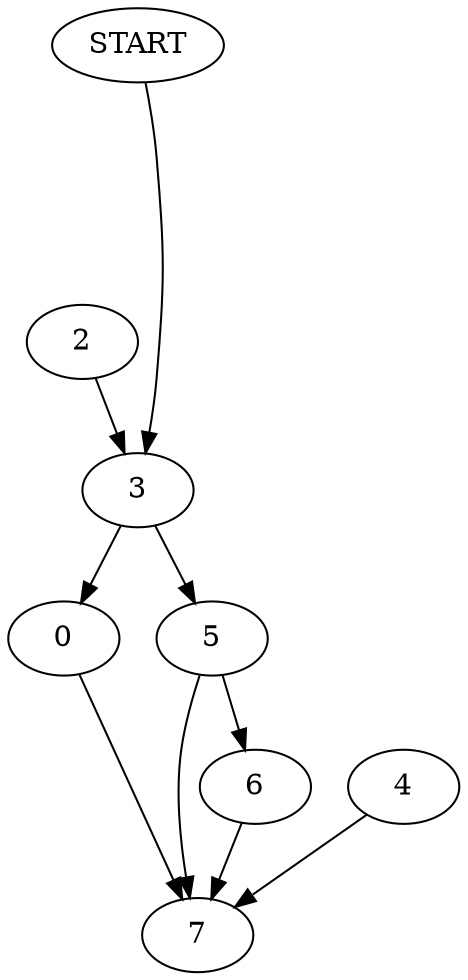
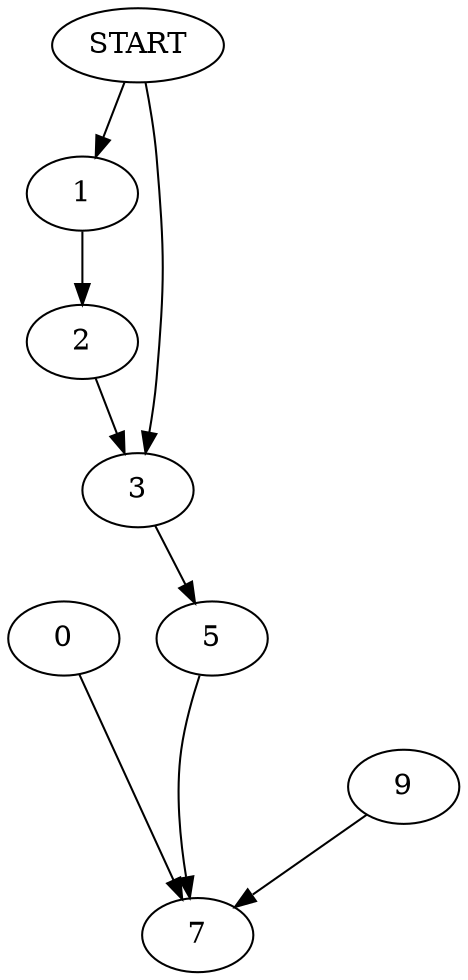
none -> (82, 194)
(106, 555) -> none
(255, 787) -> none
(404, 787) -> (404, 787)
